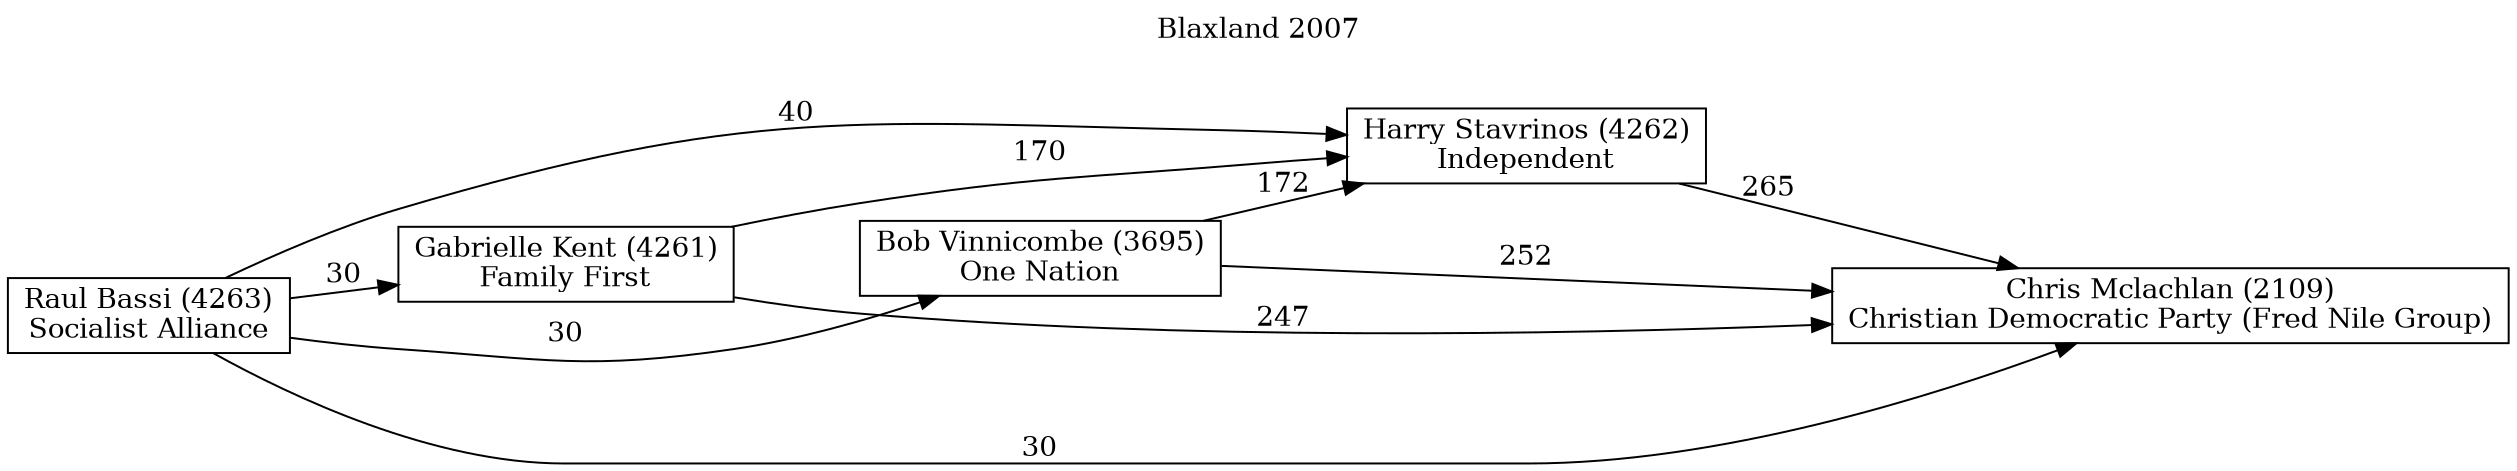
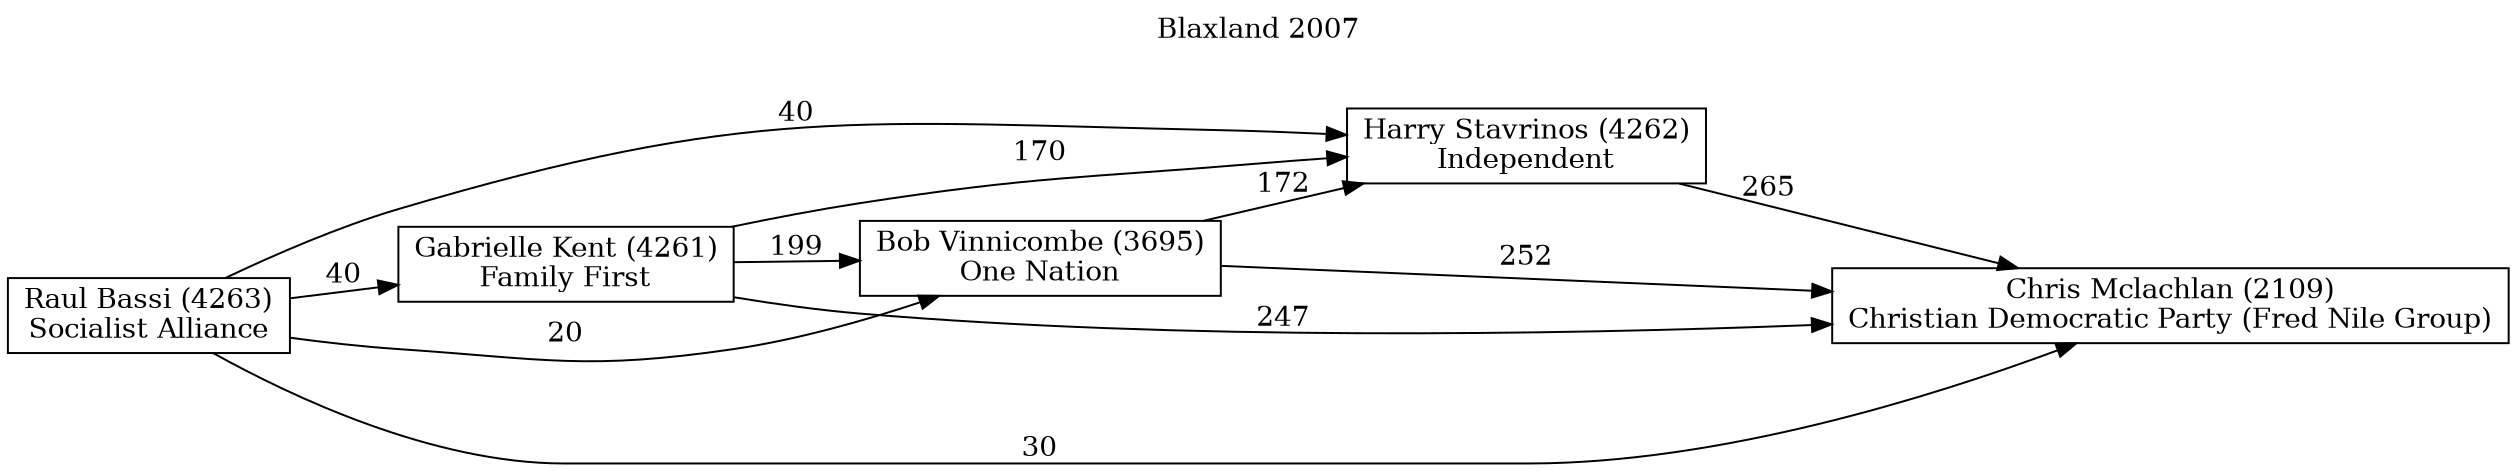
none -> (787, 262)
(344, 275) -> (344, 275)
(566, 334) -> (566, 334)
